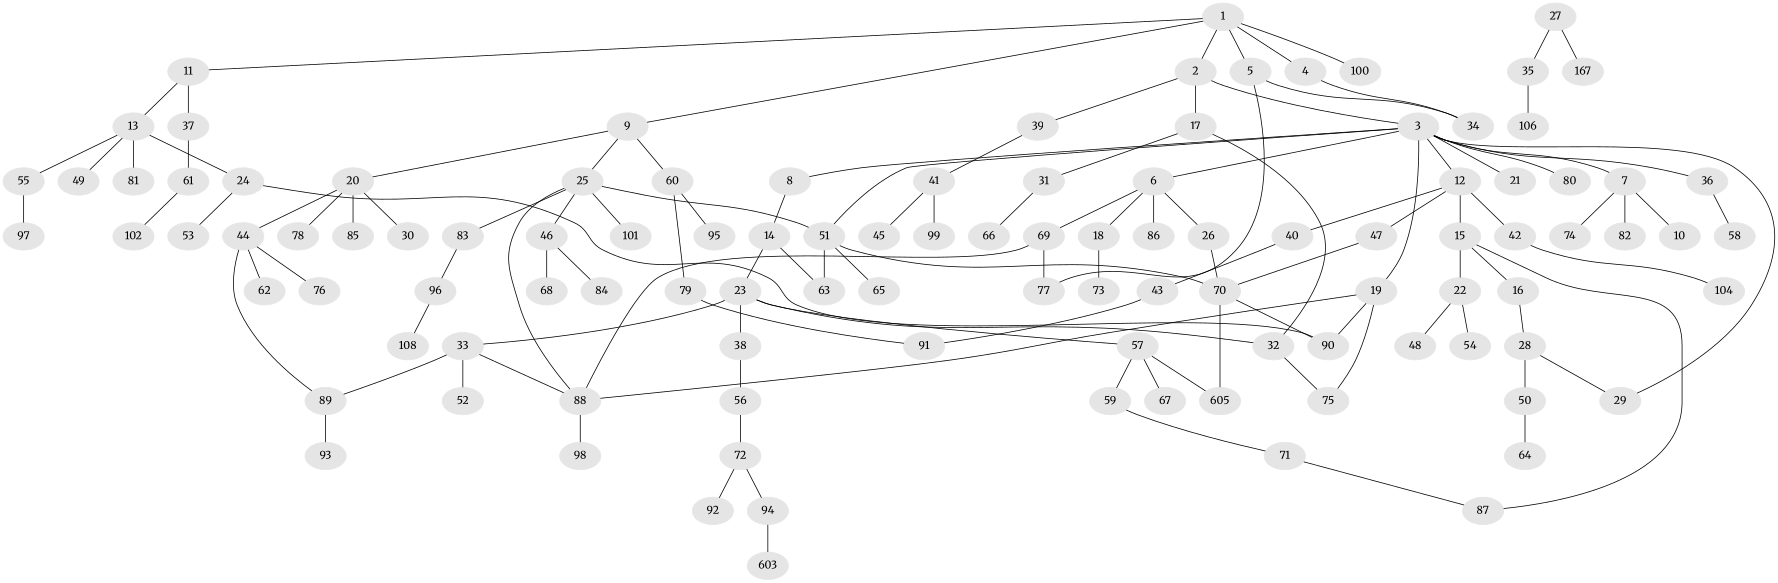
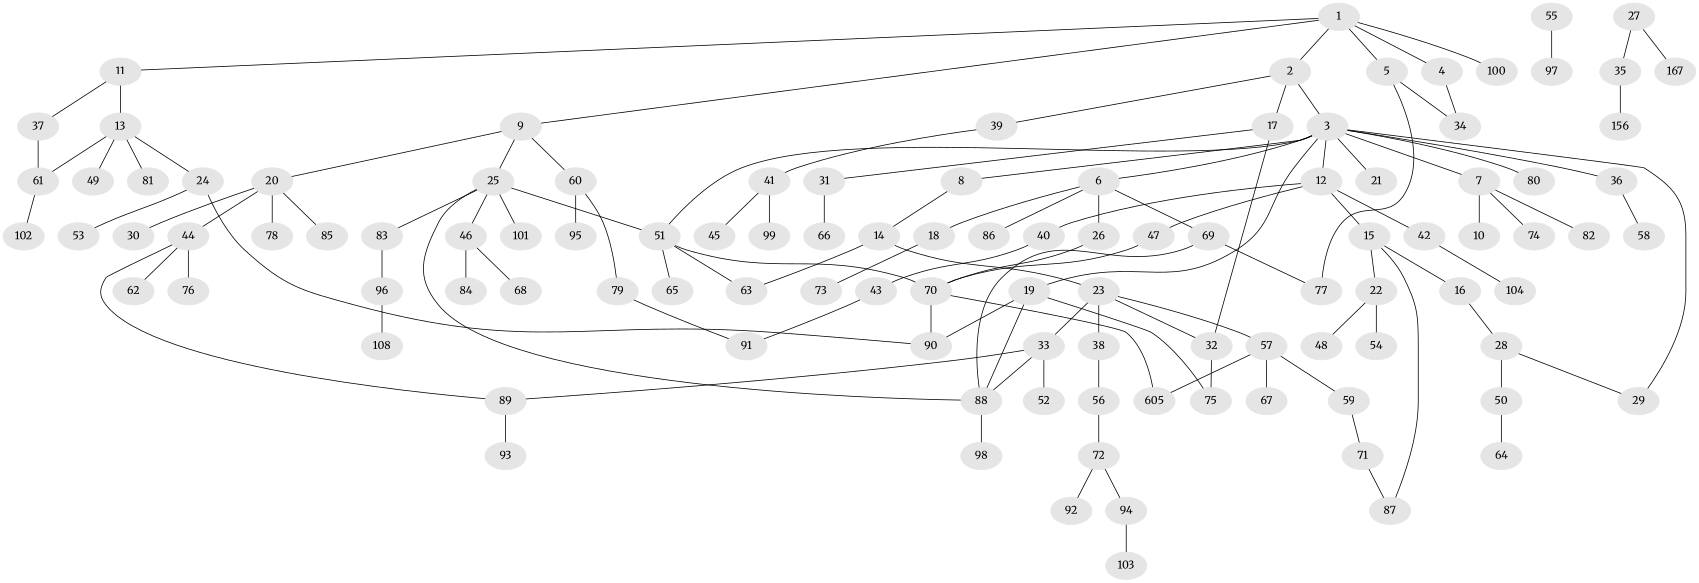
(1528, 127) -> (1620, 127)
(79, 154) -> (79, 154)
(768, 566) -> (1126, 566)
